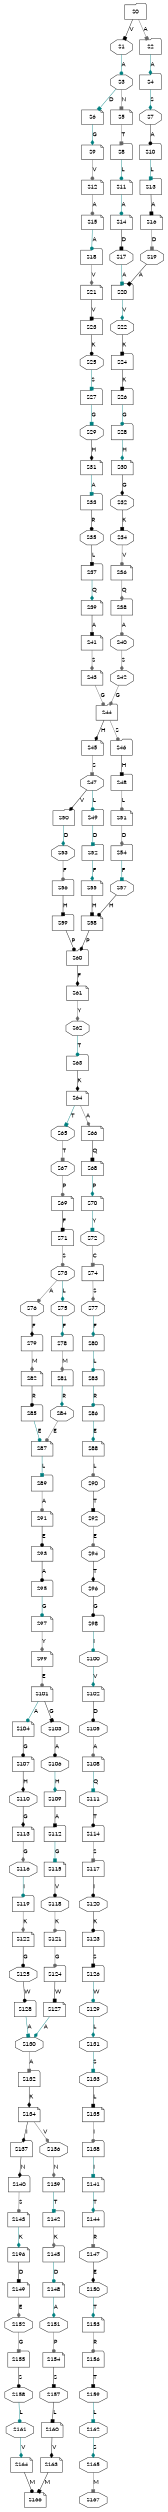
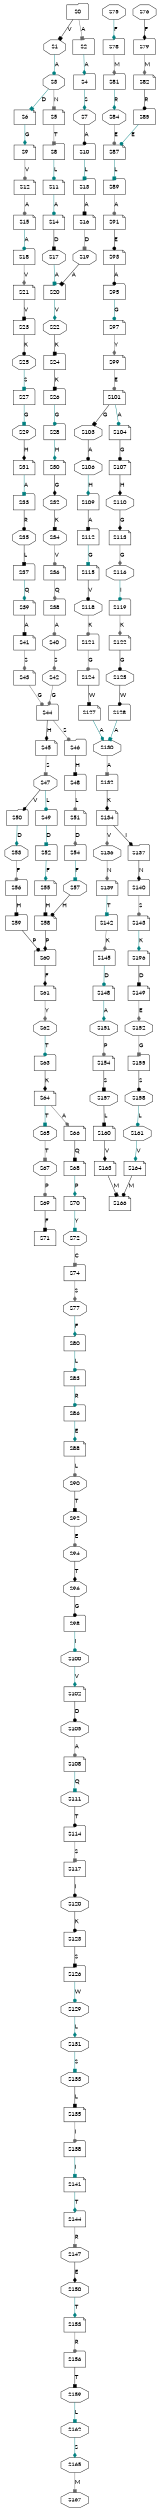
(63, 1274) -> none
